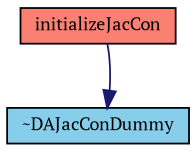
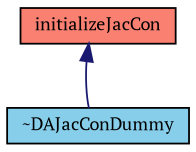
(110, 67) -> (86, 85)
